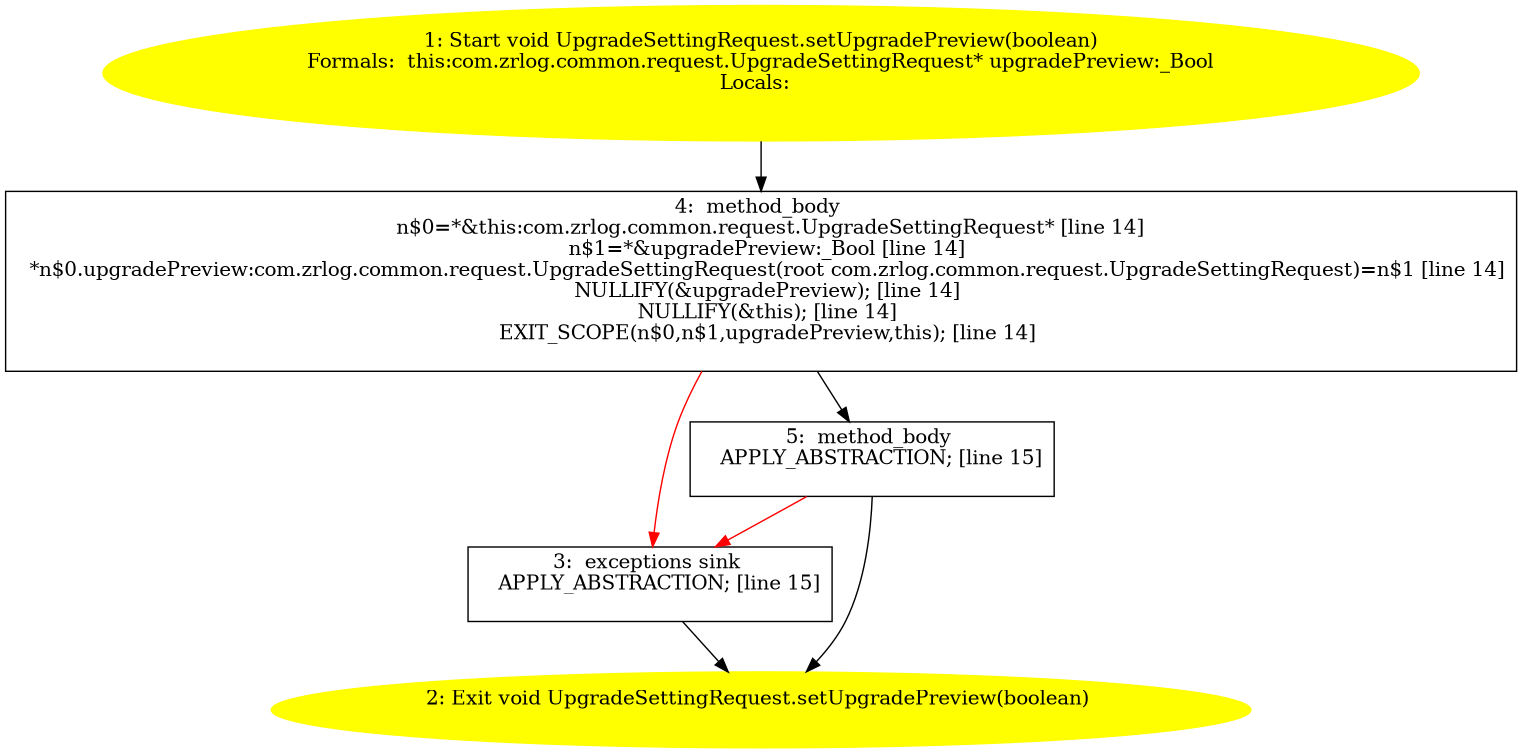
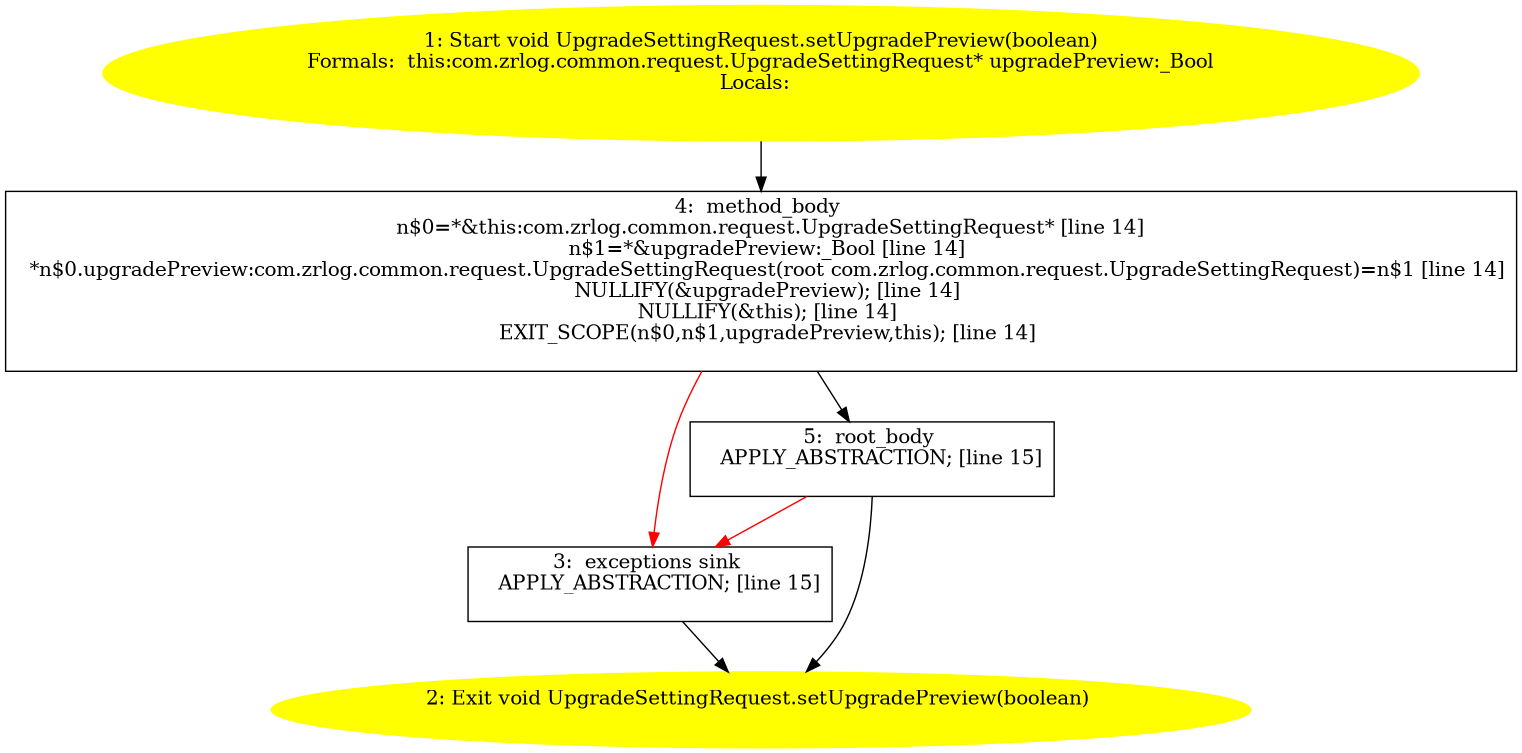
(872, 459) -> (872, 459)
